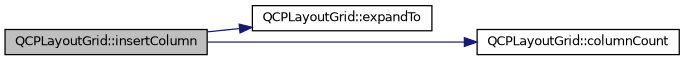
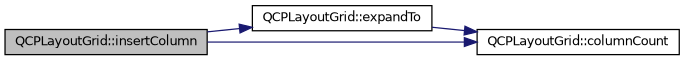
none -> (448, 29)
